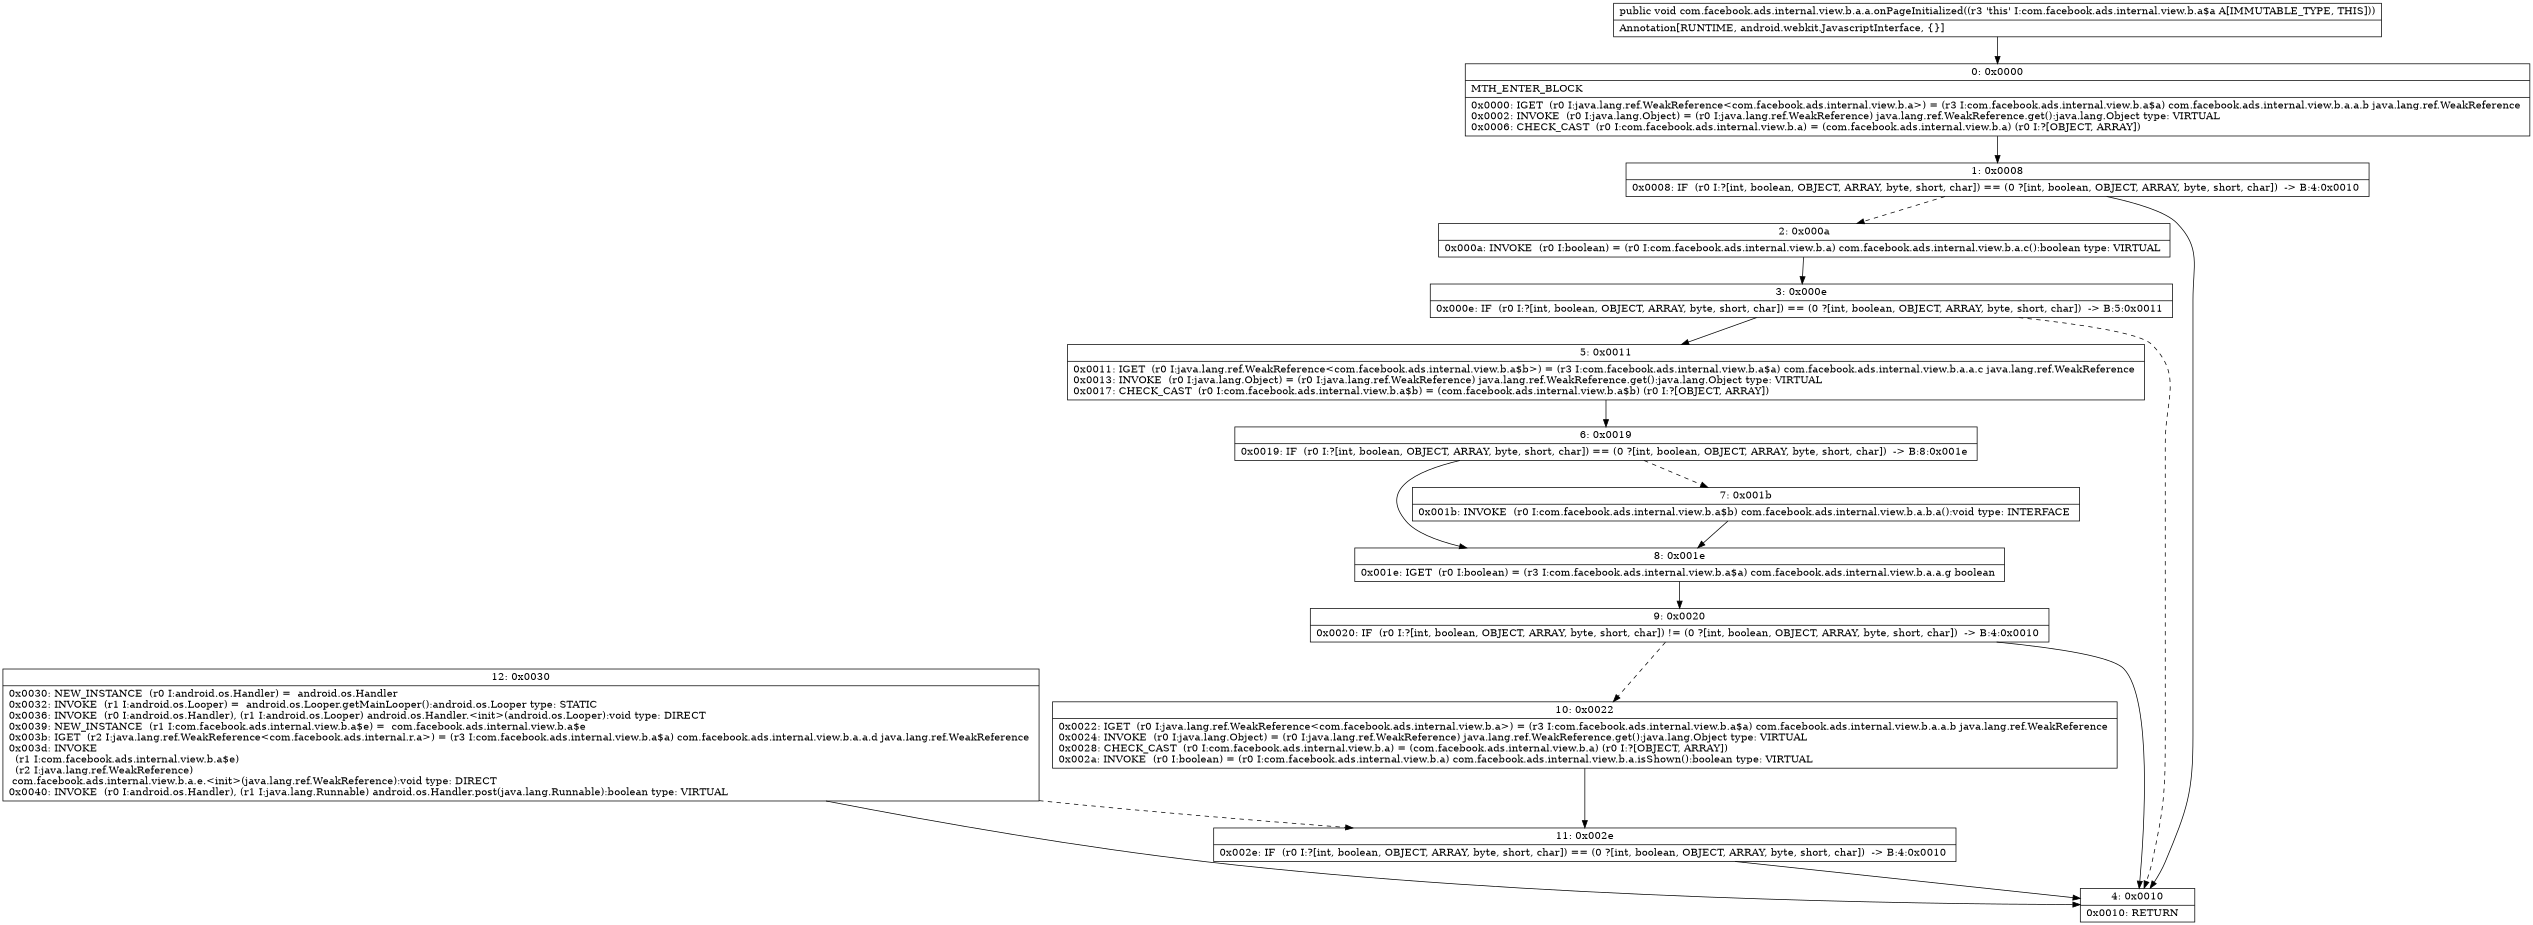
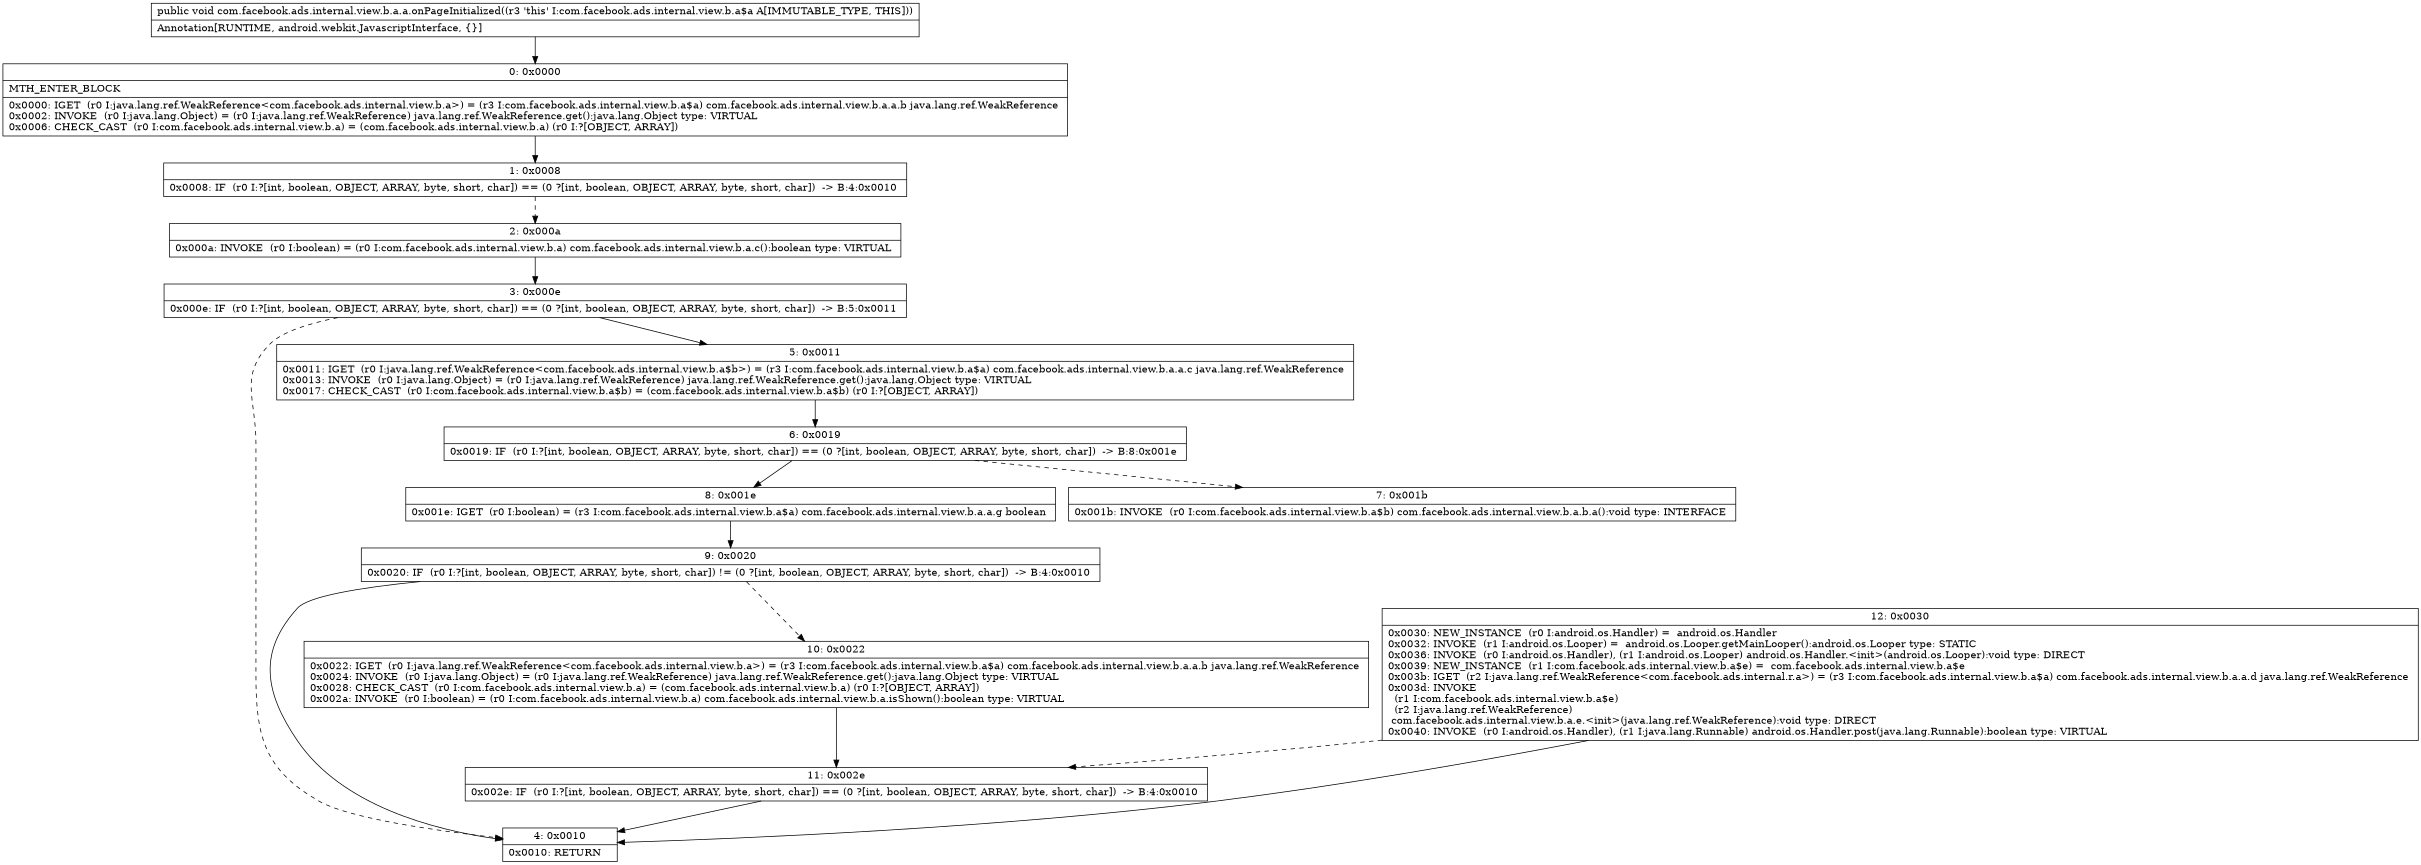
(2193, 516) -> none
(1716, 532) -> none
